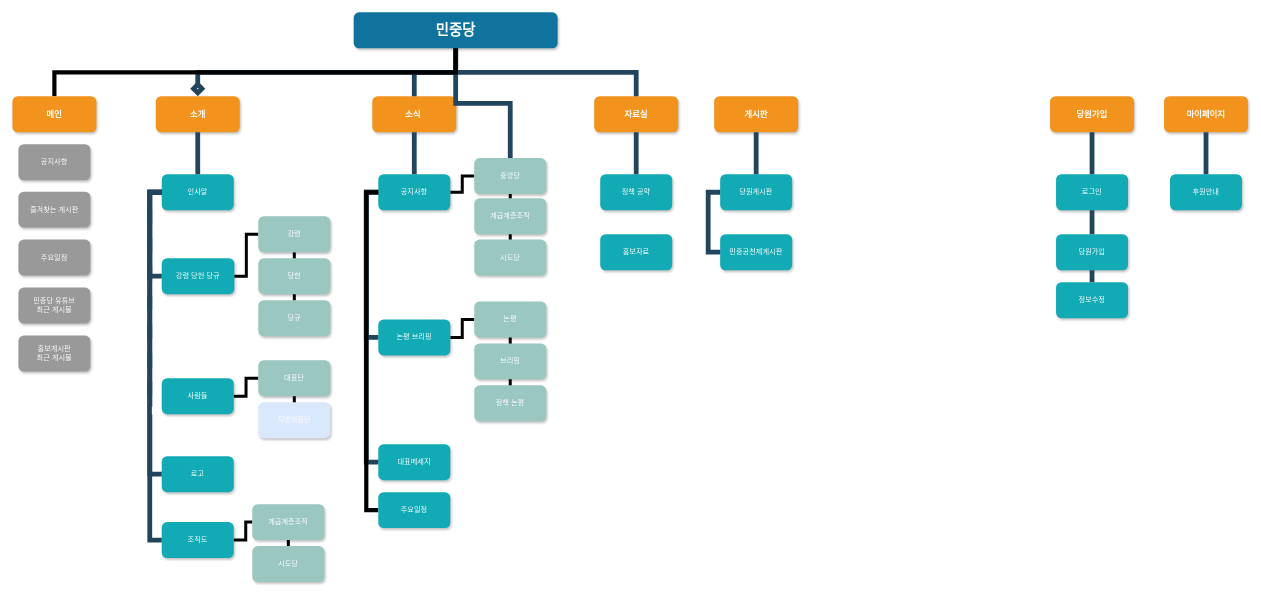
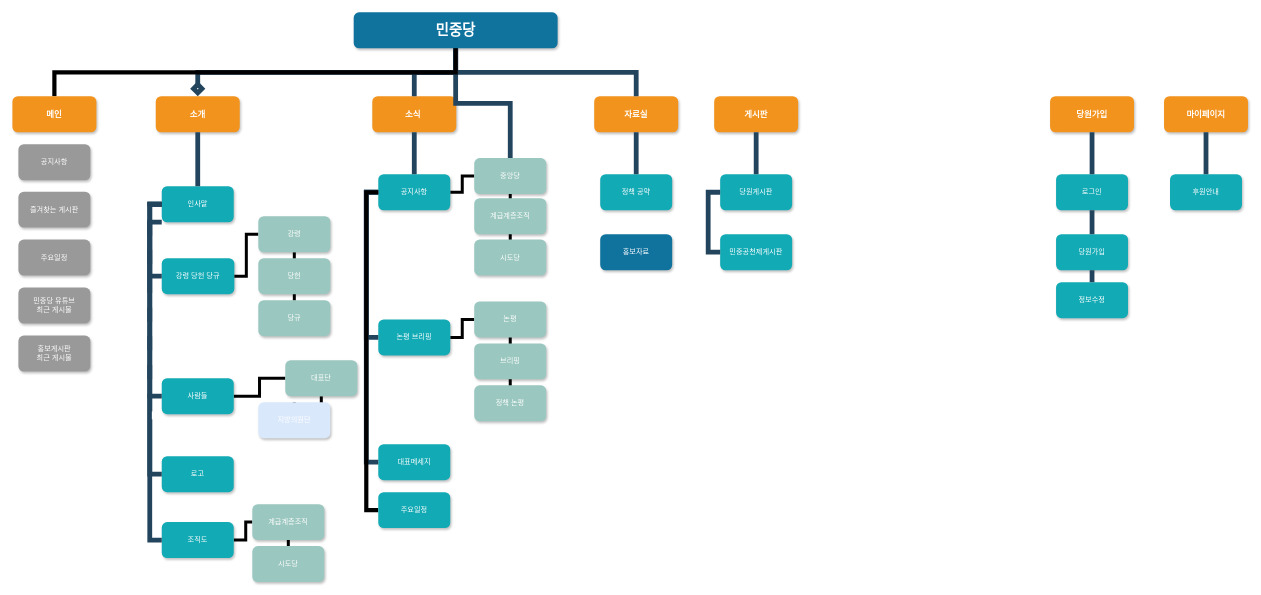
(198, 192) -> (198, 204)
(636, 252) -> (636, 252)
(294, 378) -> (321, 378)
